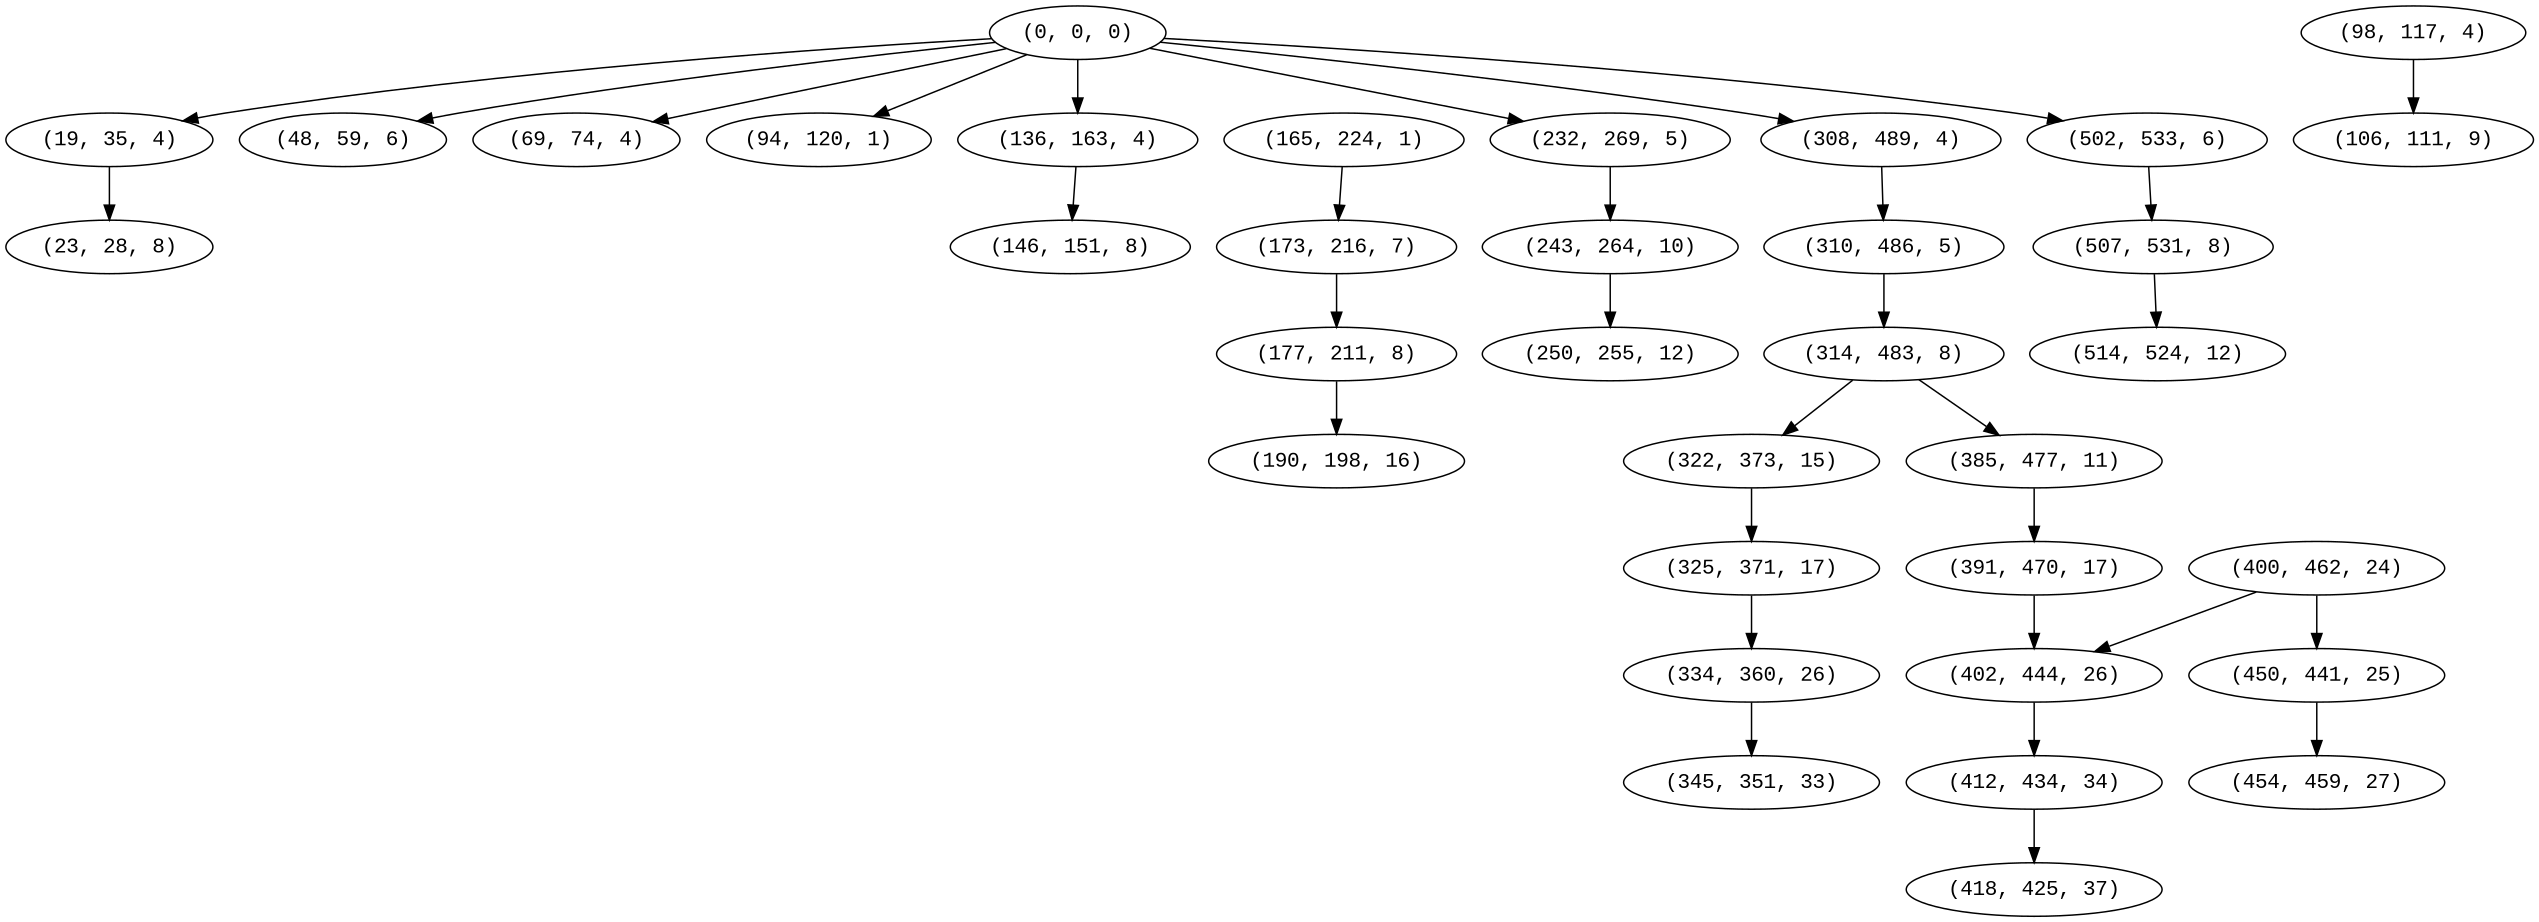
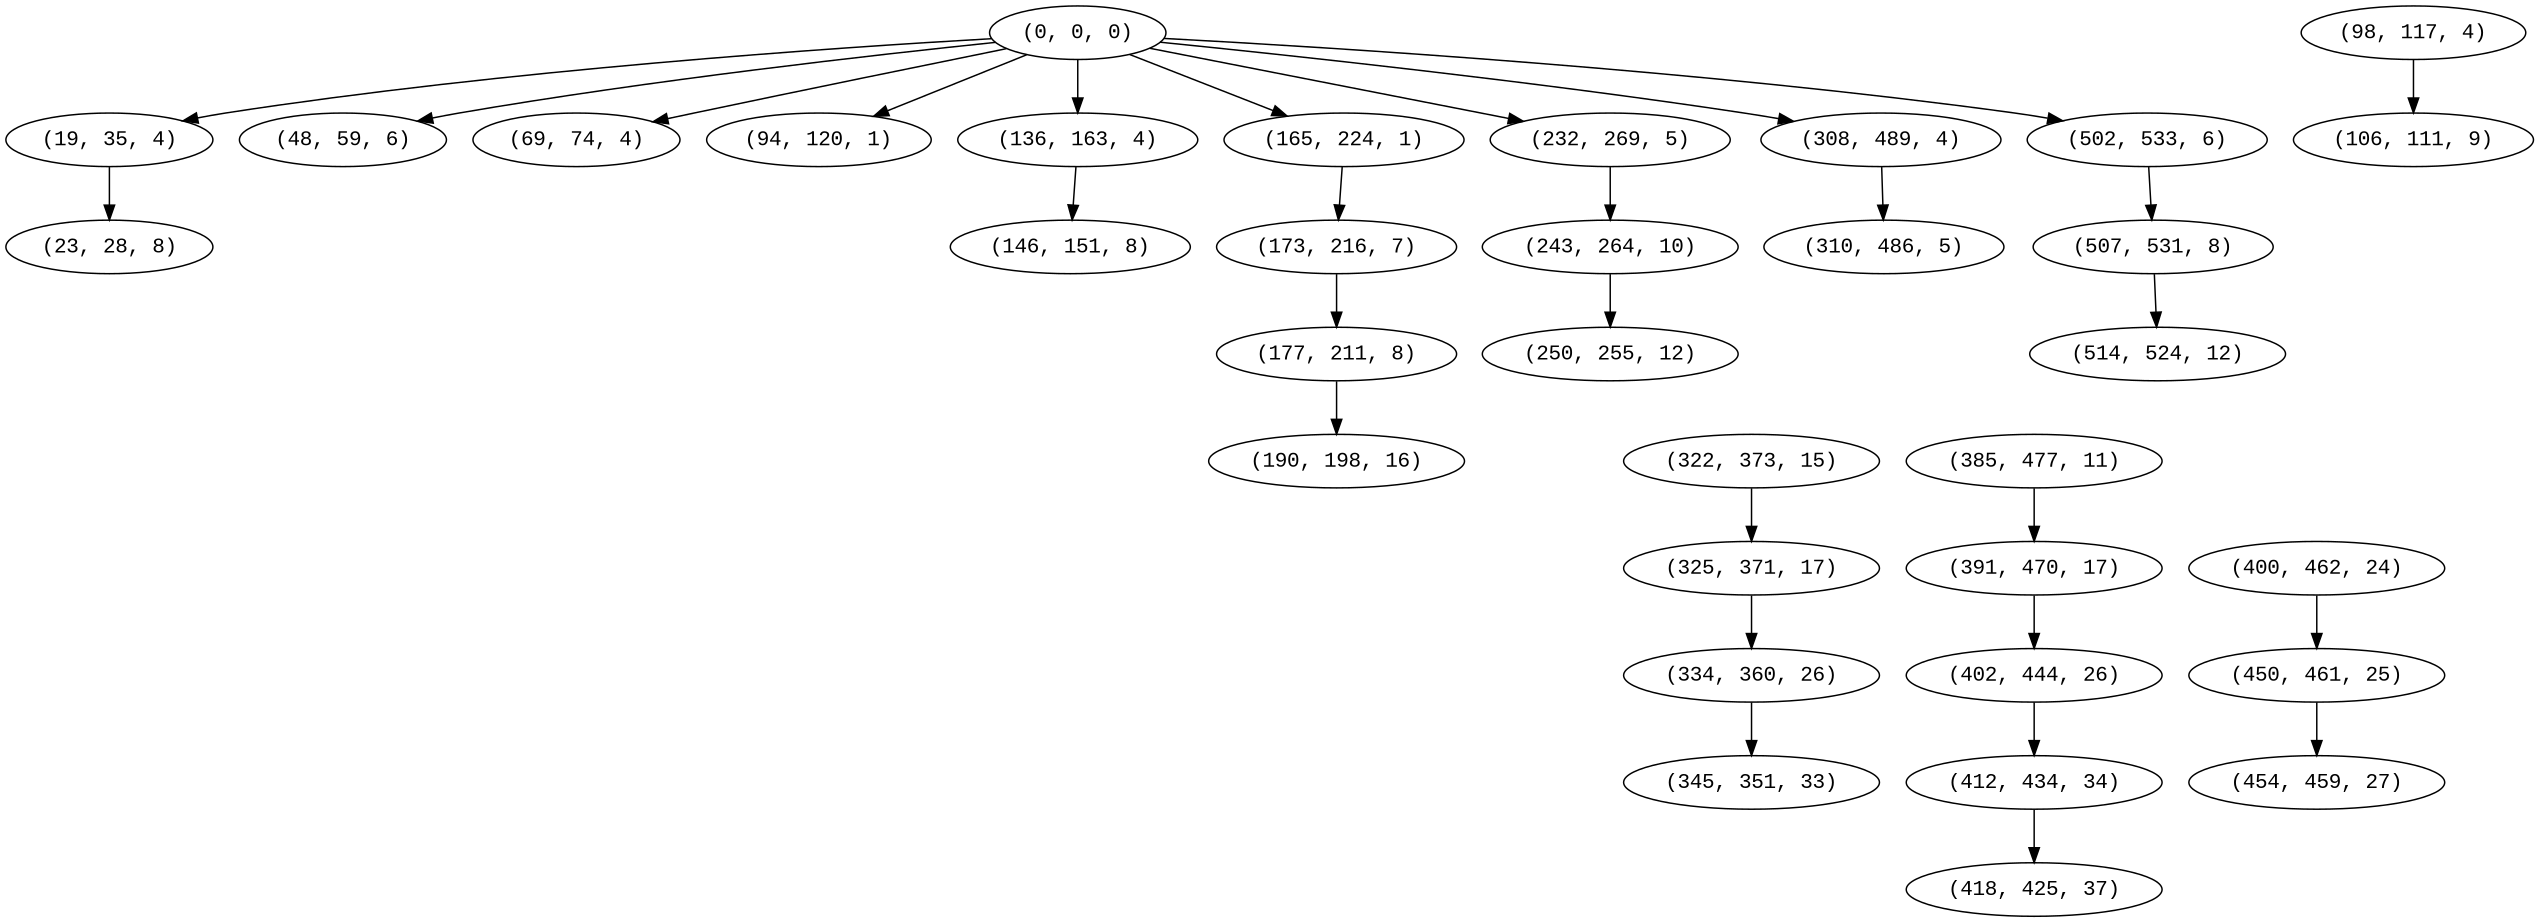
none -> (1201, 83)
(1884, 354) -> none
(2183, 619) -> none
(2317, 675) -> (2317, 675)
